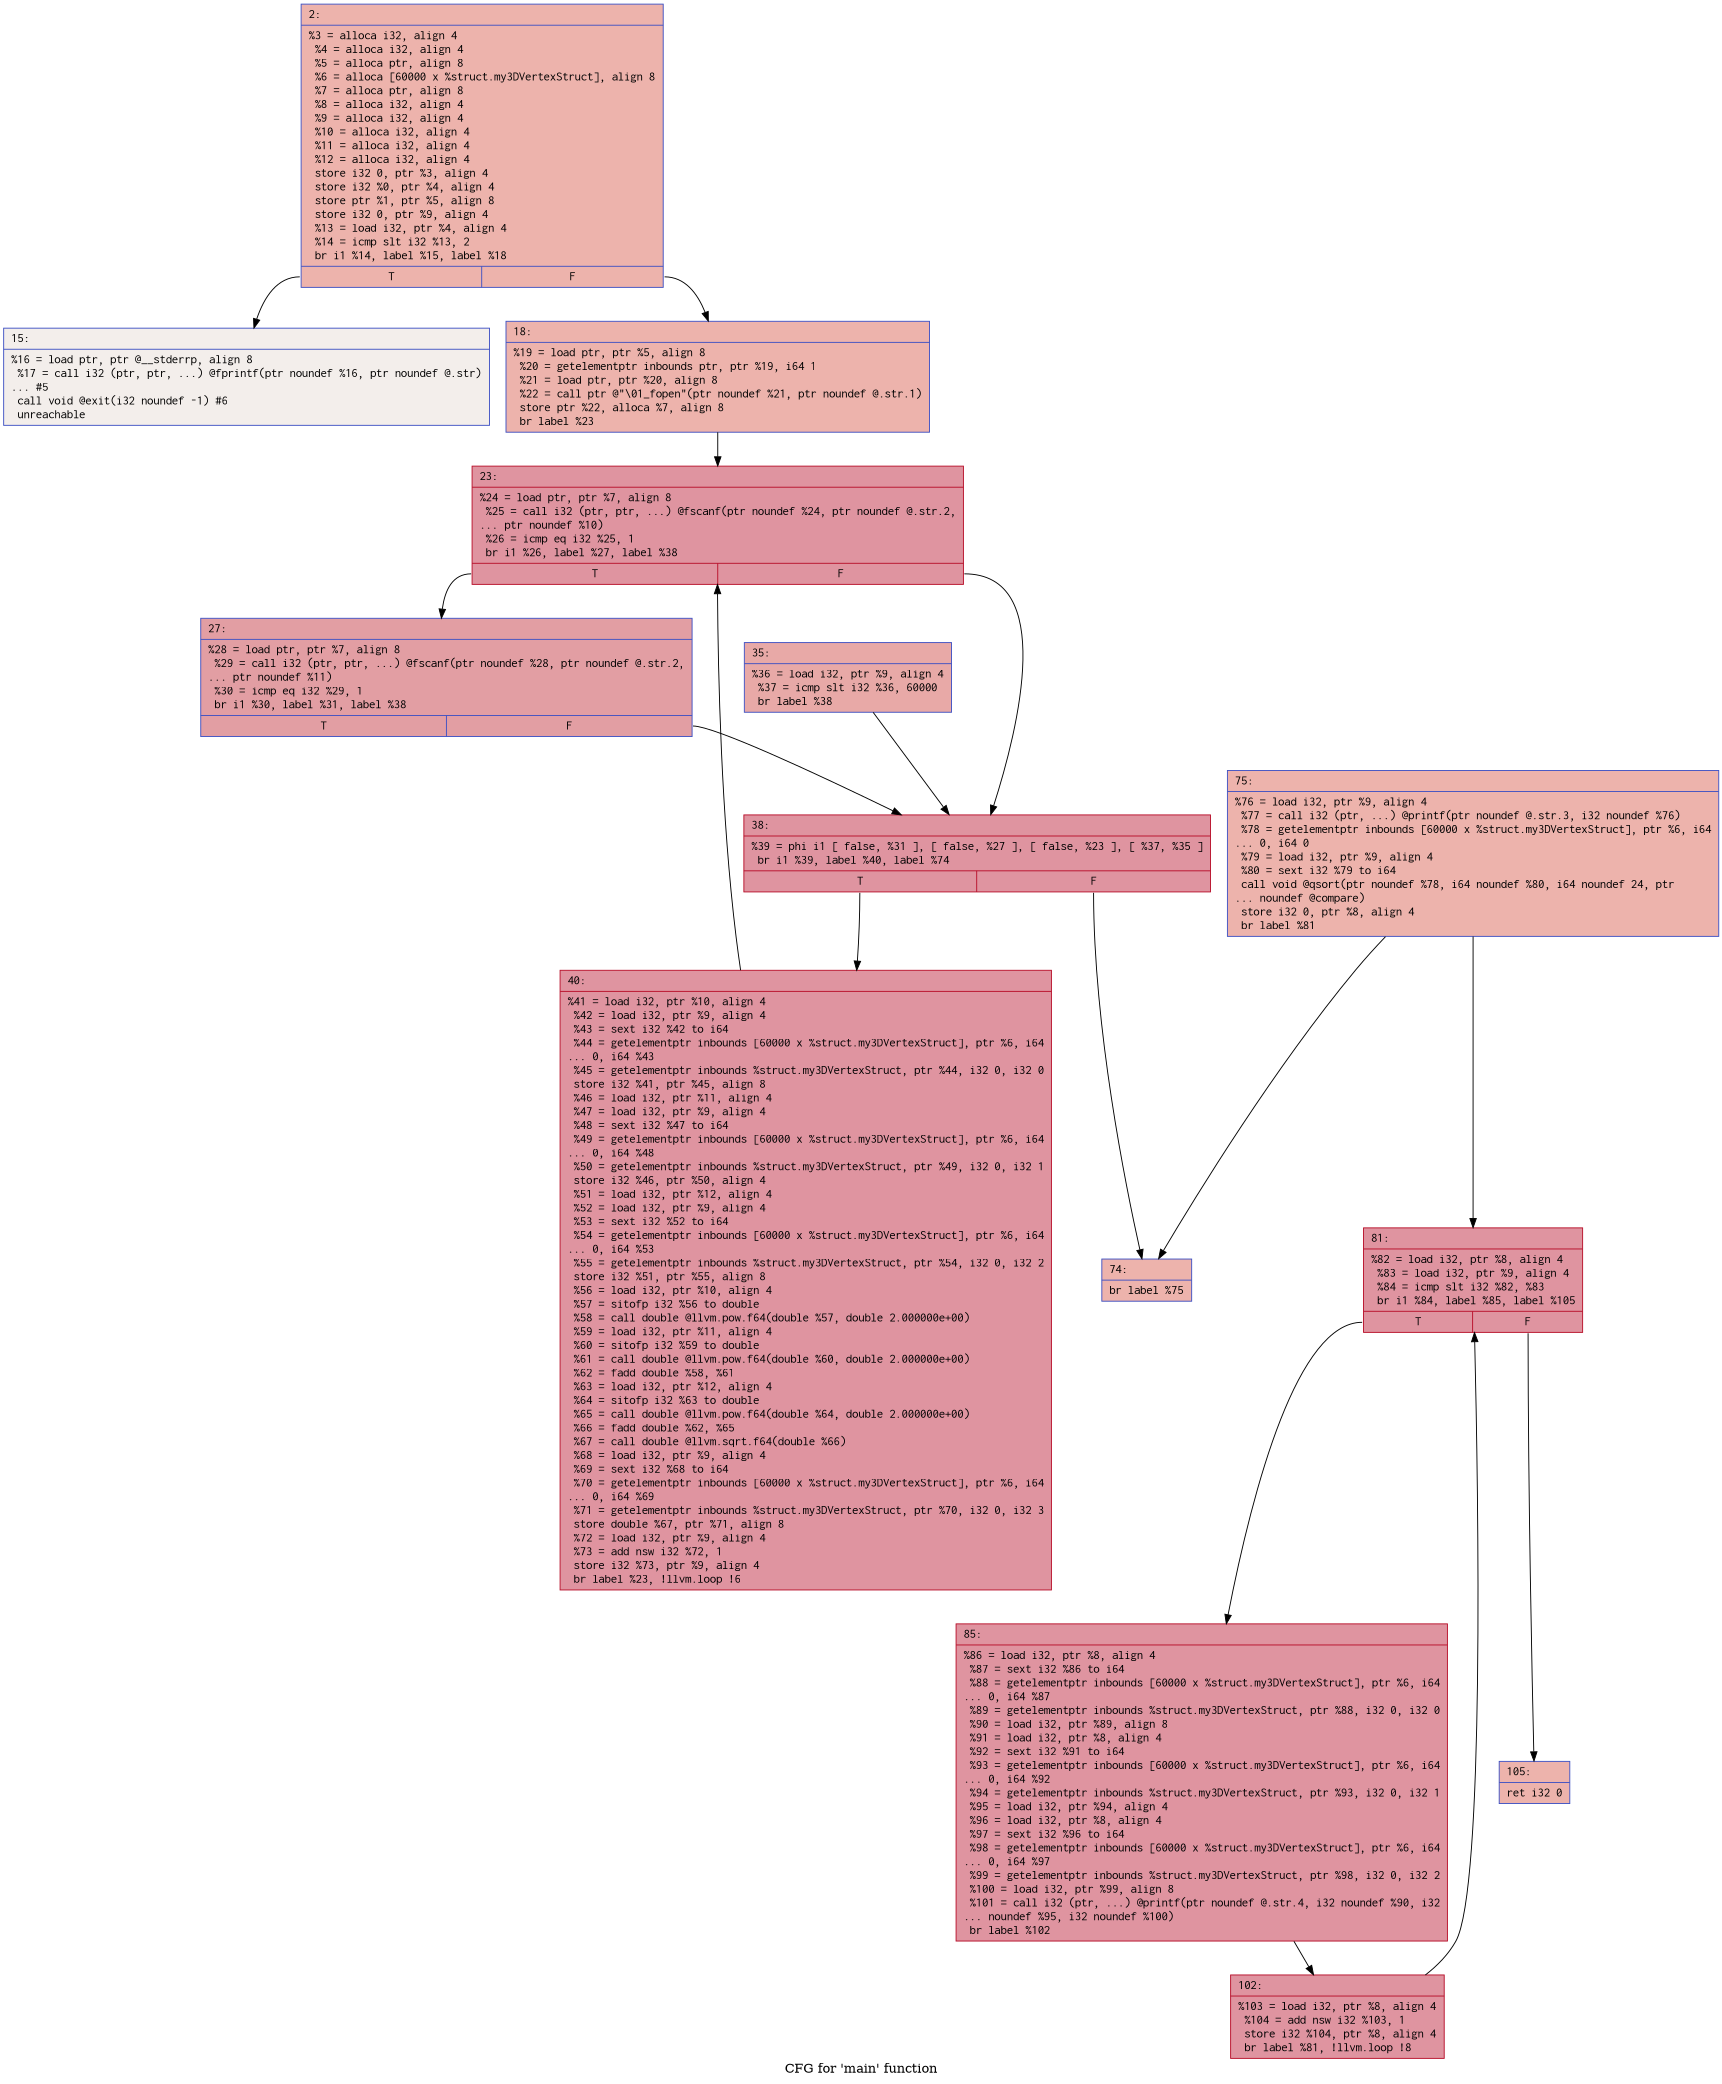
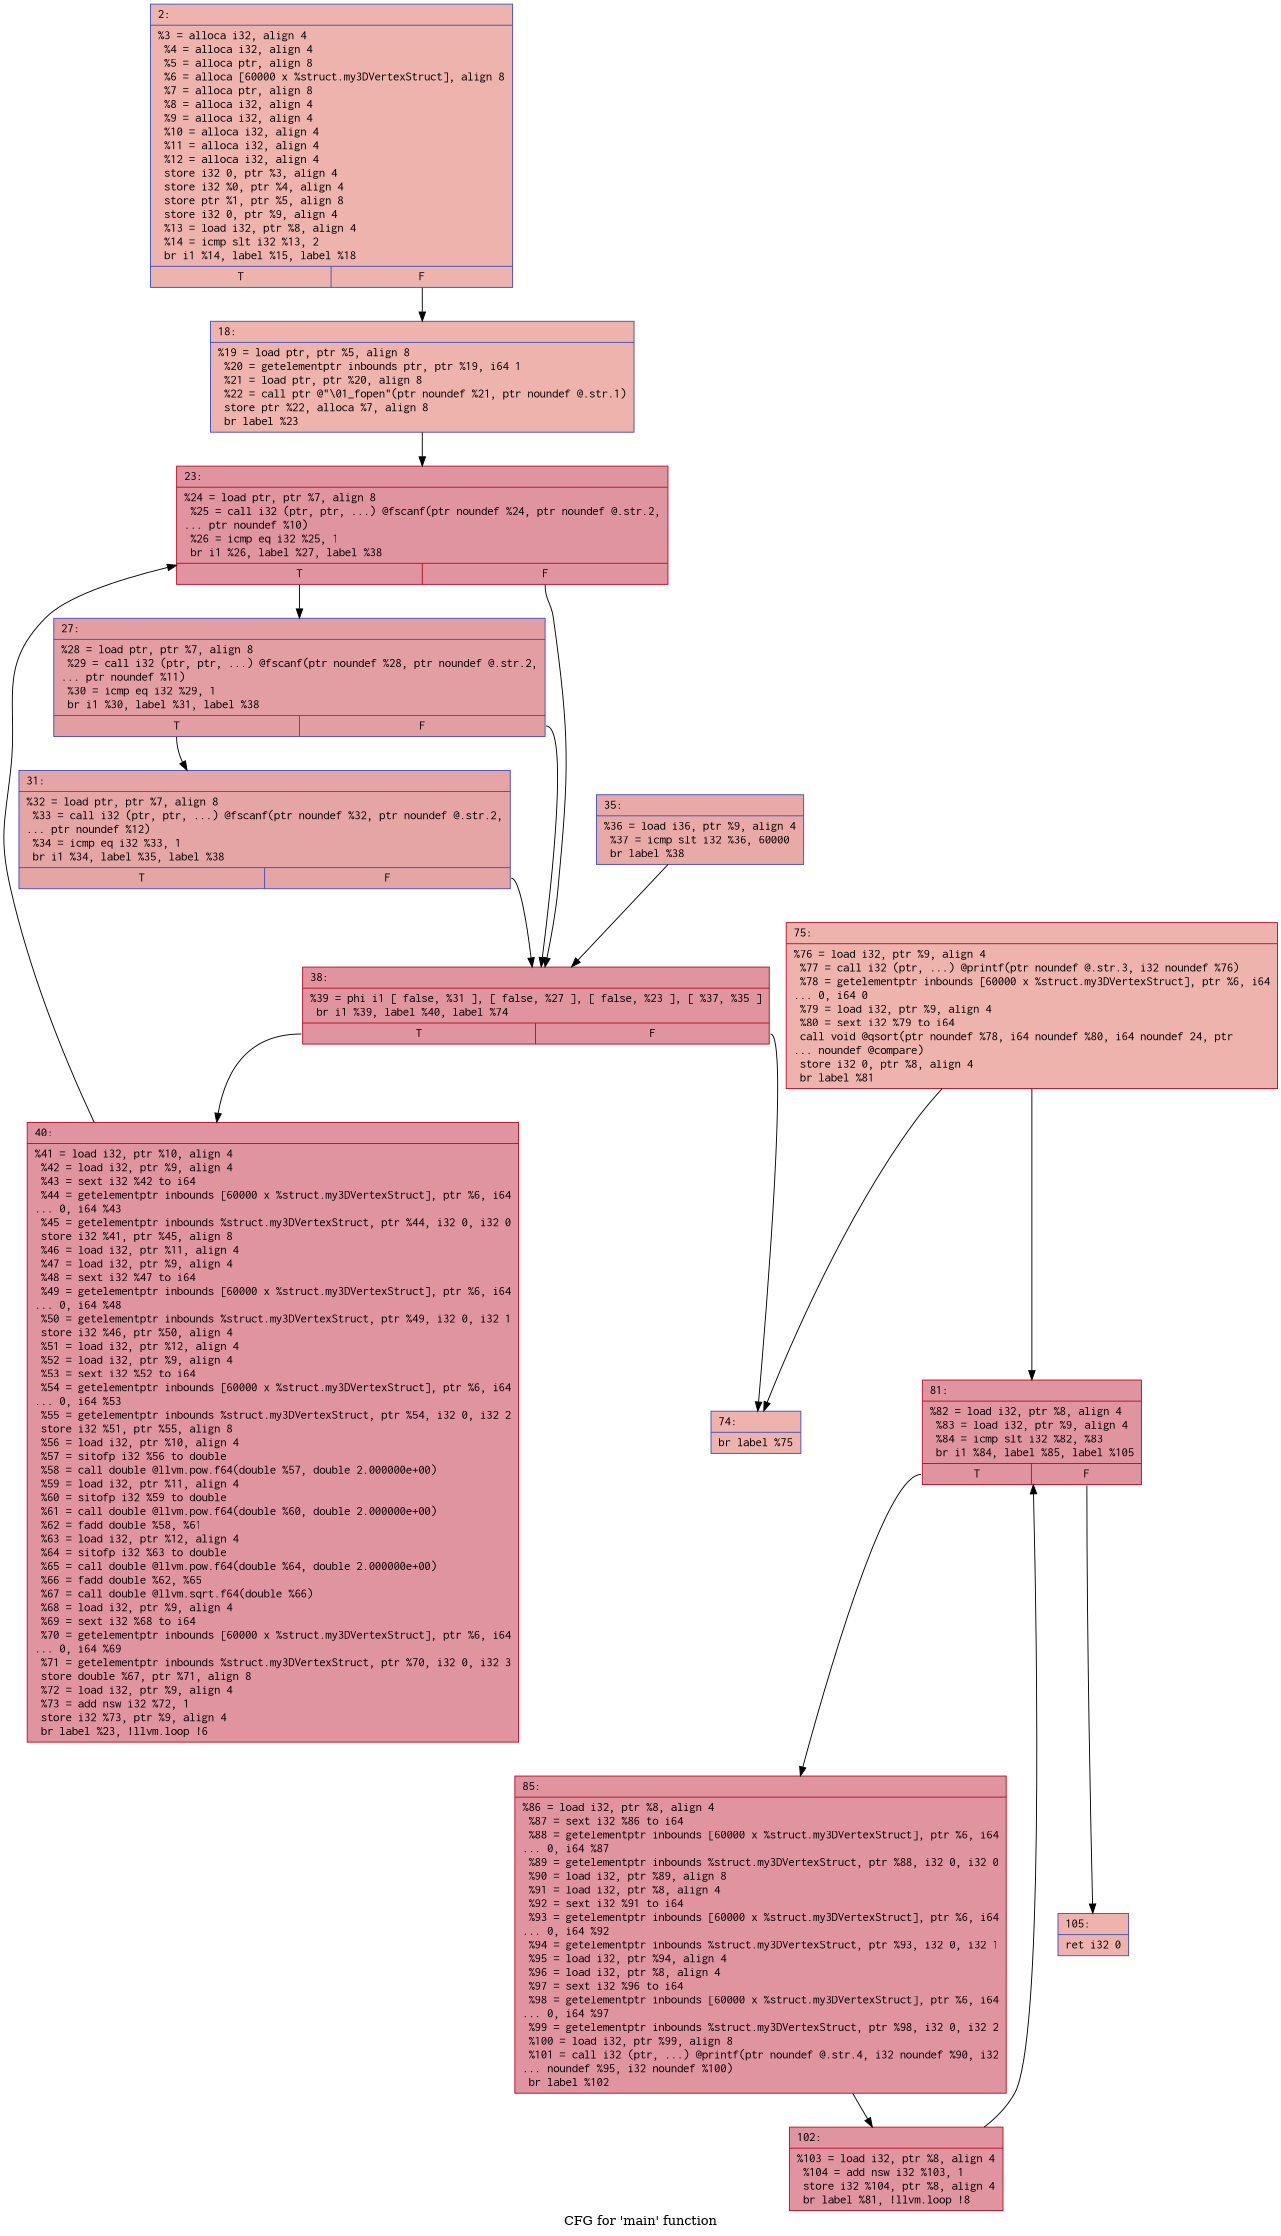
(408, 228) -> (257, 228)
(247, 377) -> none
(848, 674) -> (700, 826)
none -> (265, 830)
(1473, 853) -> (1032, 1006)
